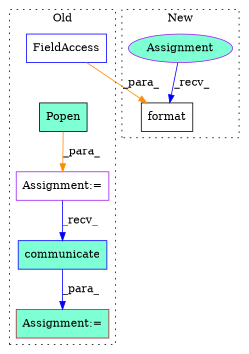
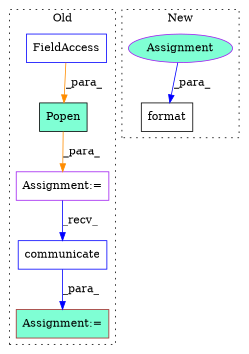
(111, 79) -> (65, 79)
(192, 83) -> (192, 83)
(63, 255) -> (63, 255)
